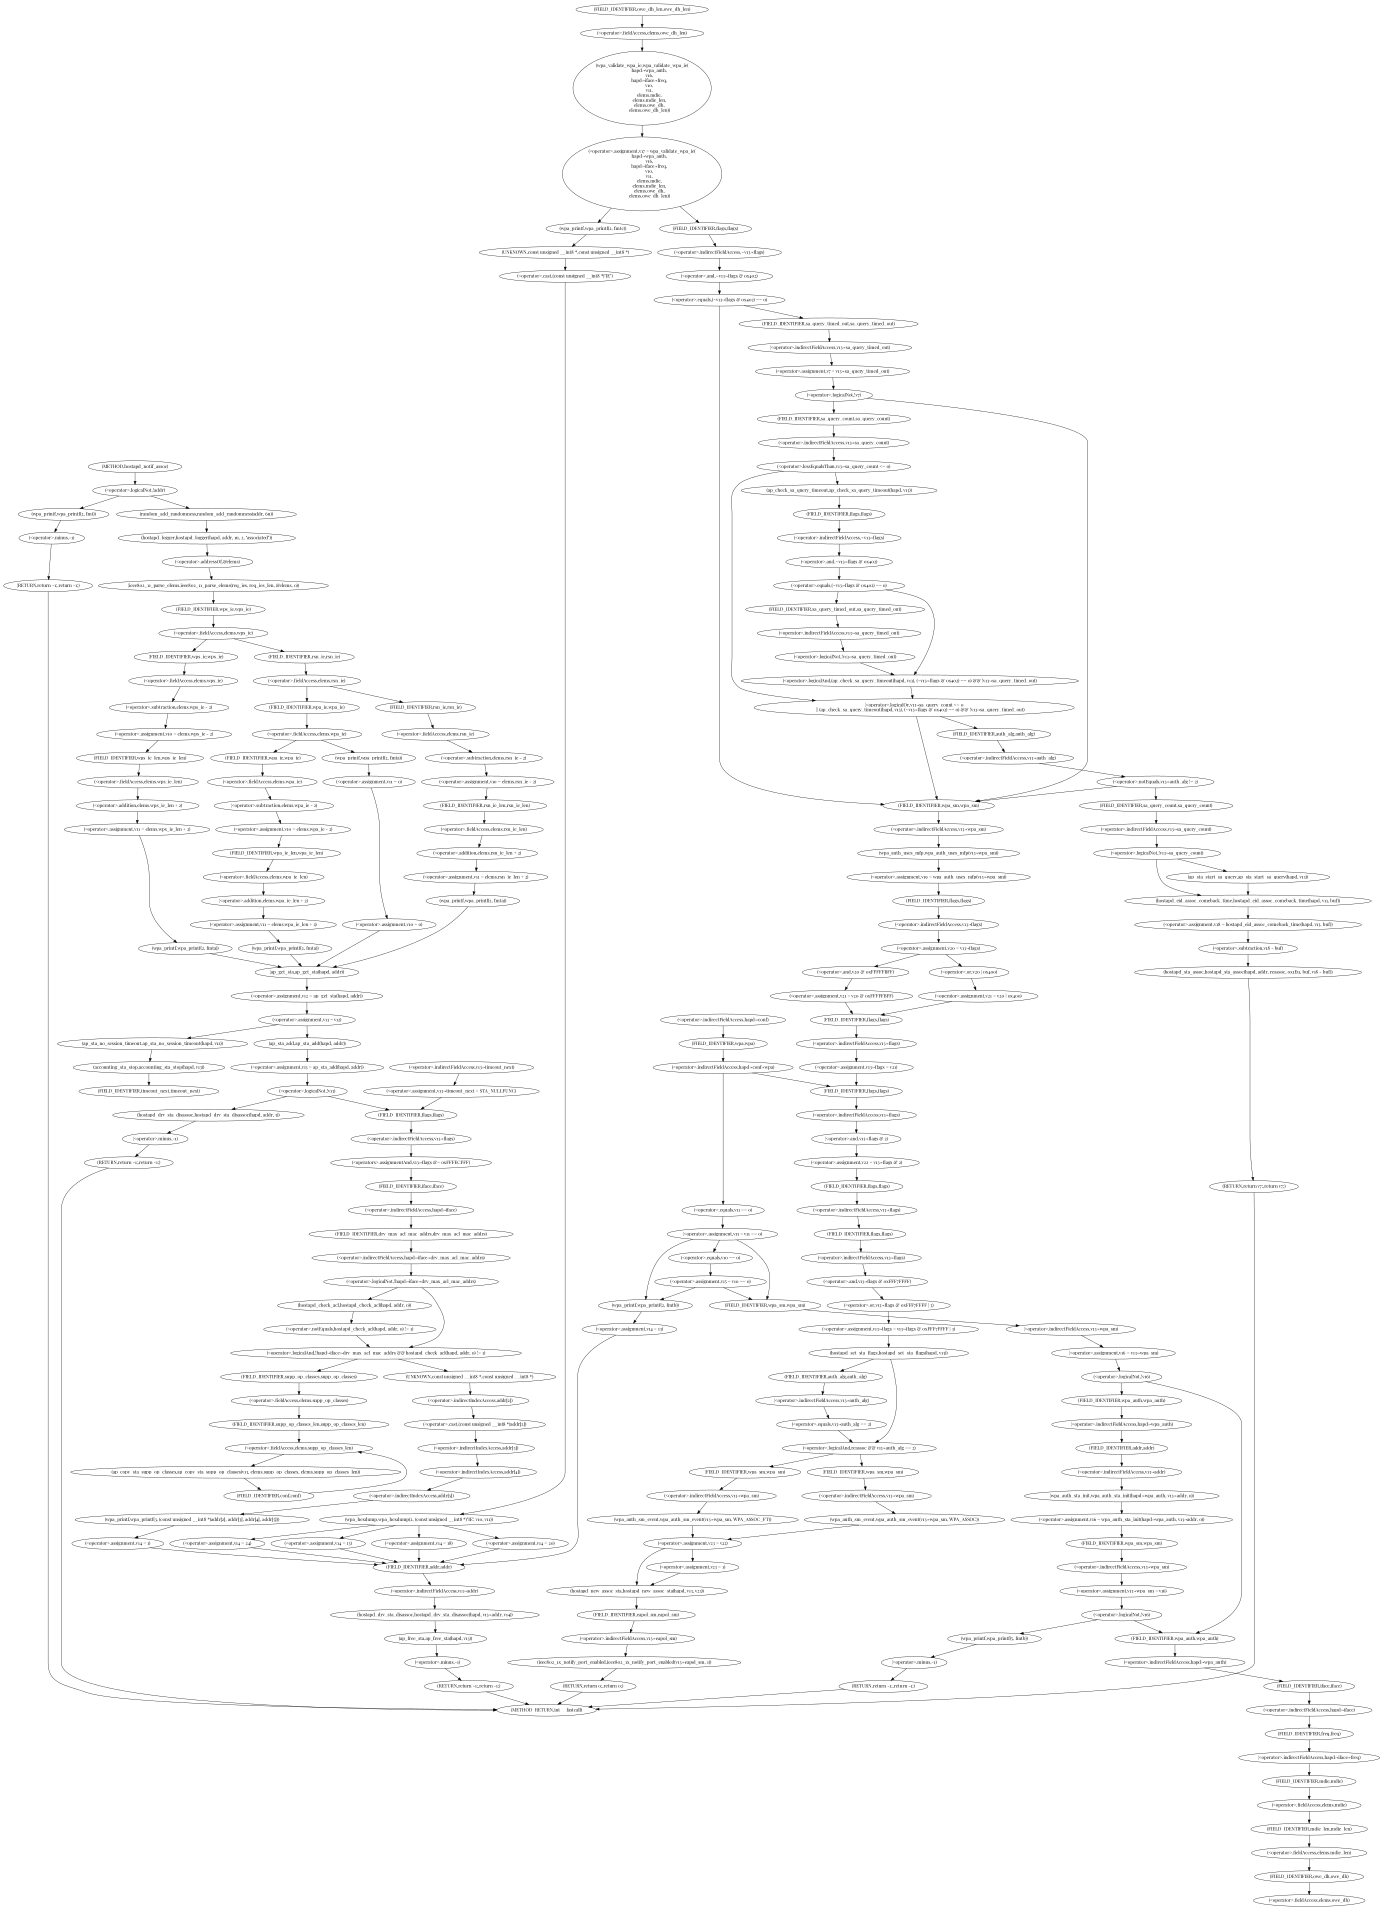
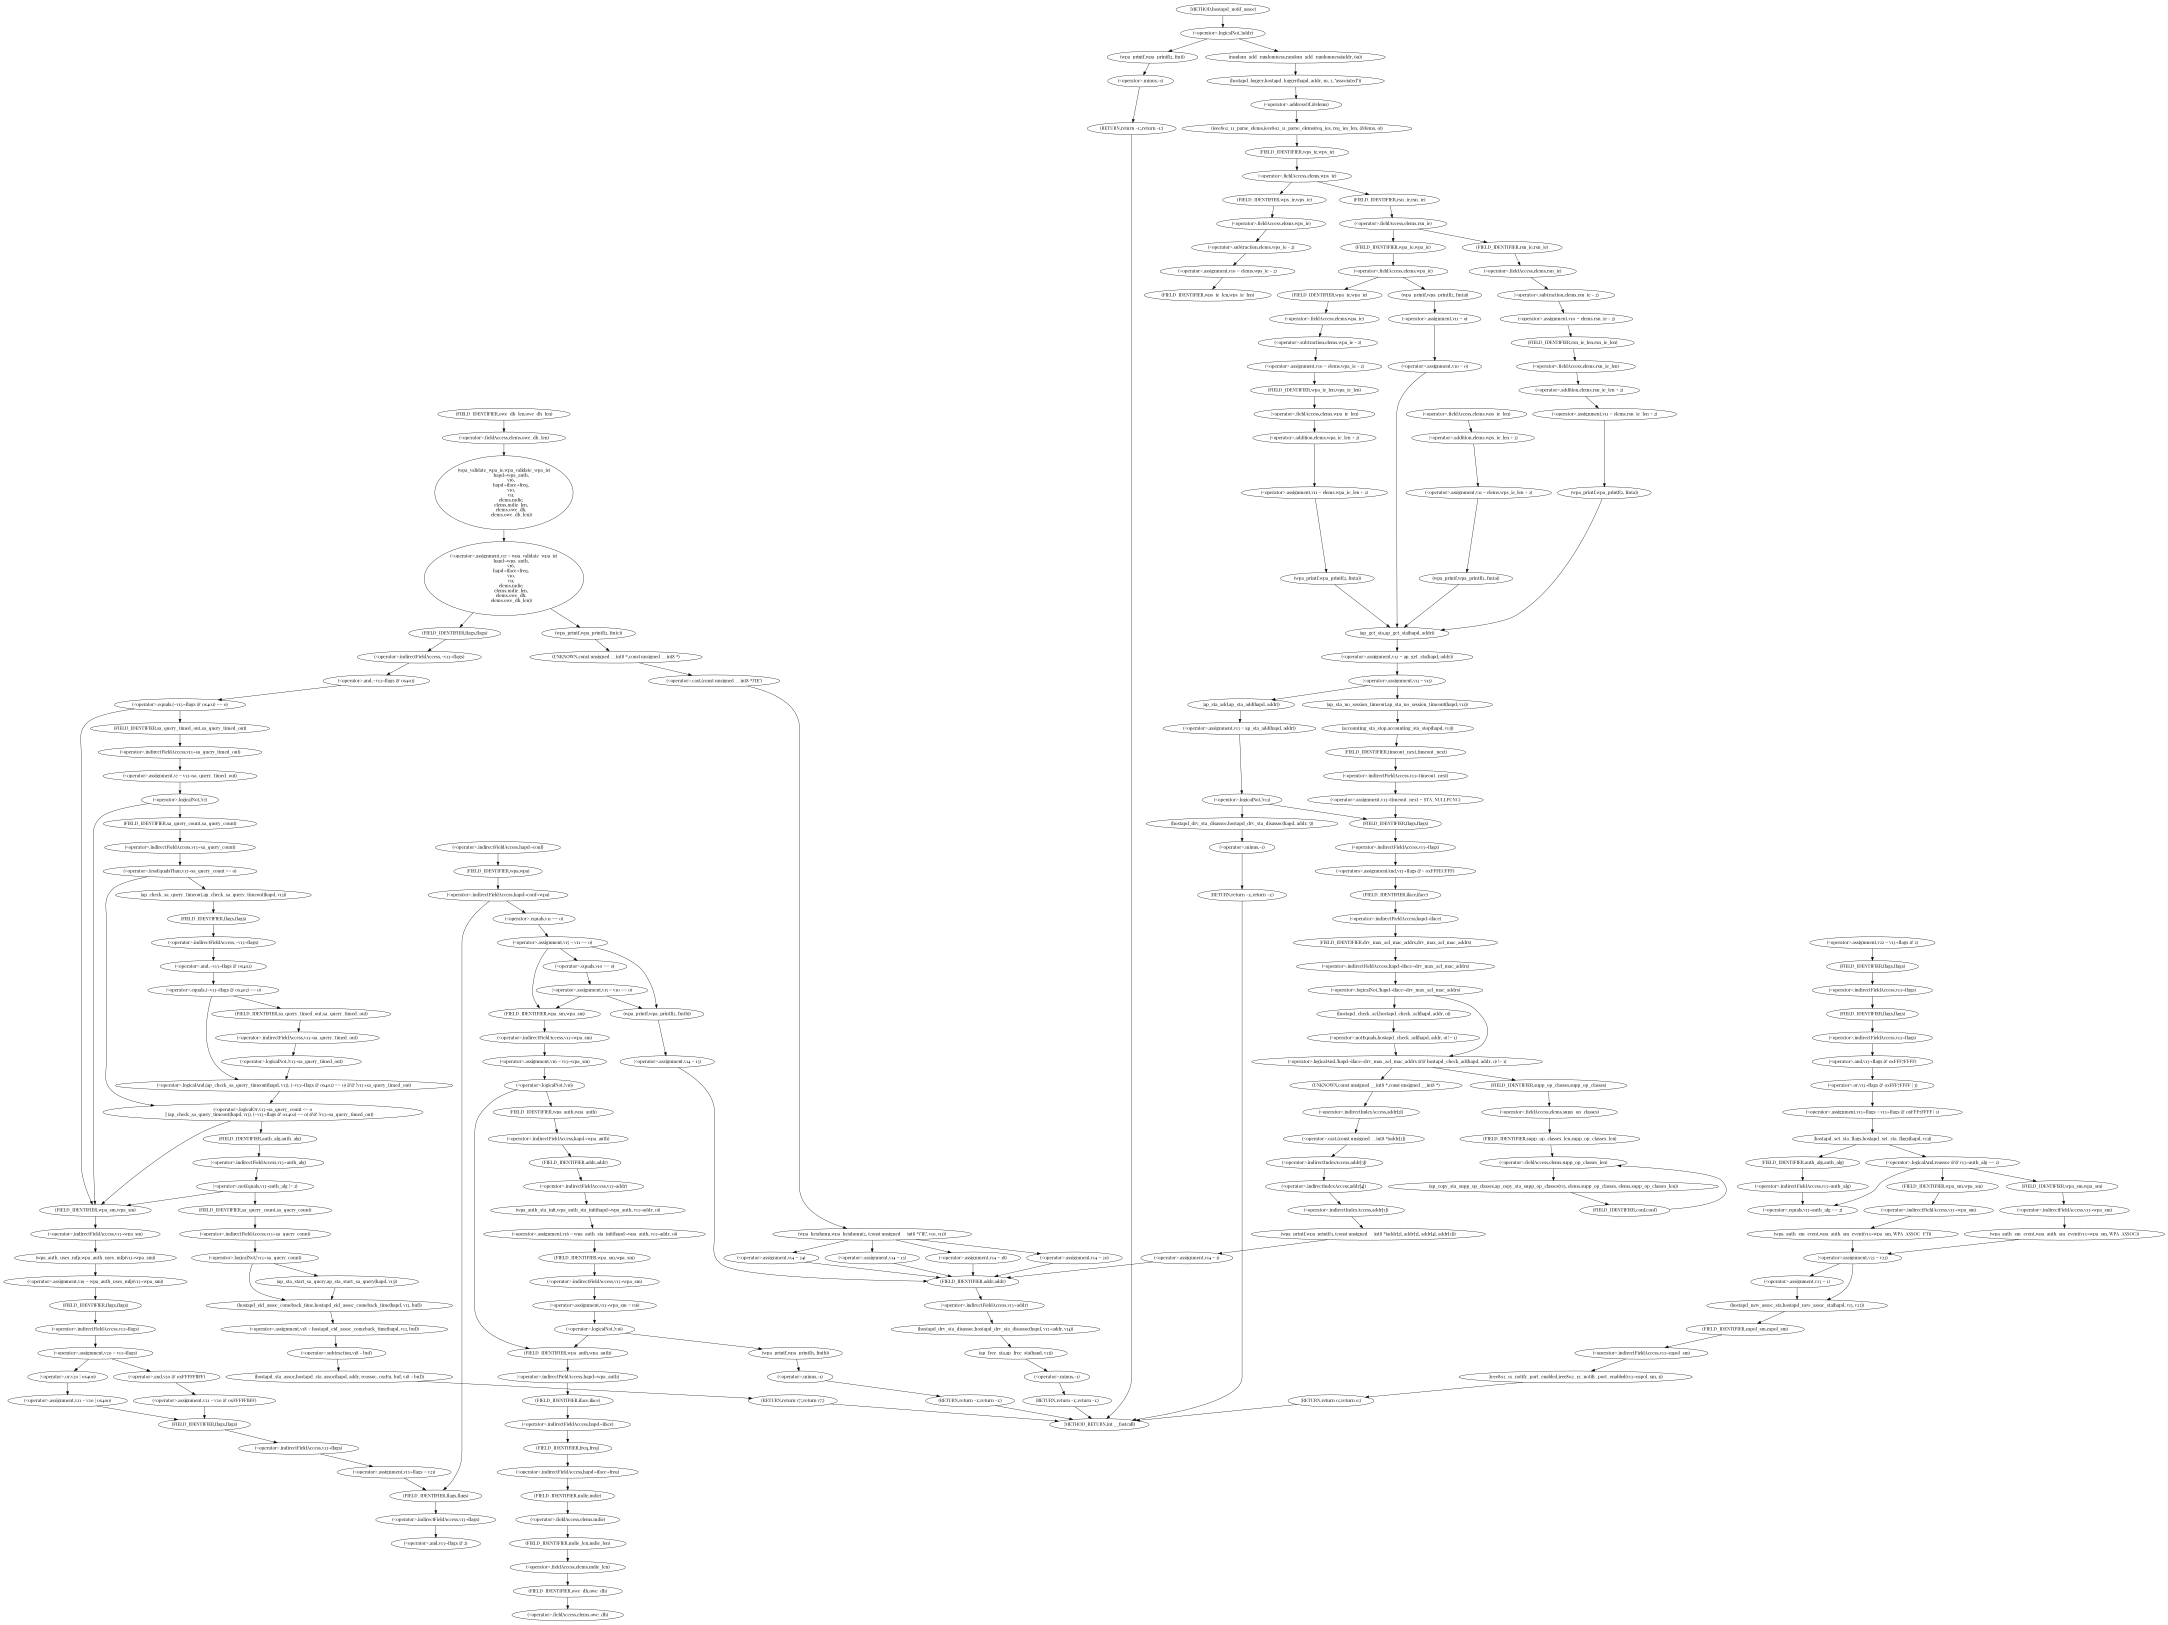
none -> (1396, 763)
(139, 768) -> none
(856, 1149) -> none
(844, 1435) -> (1877, 1187)
